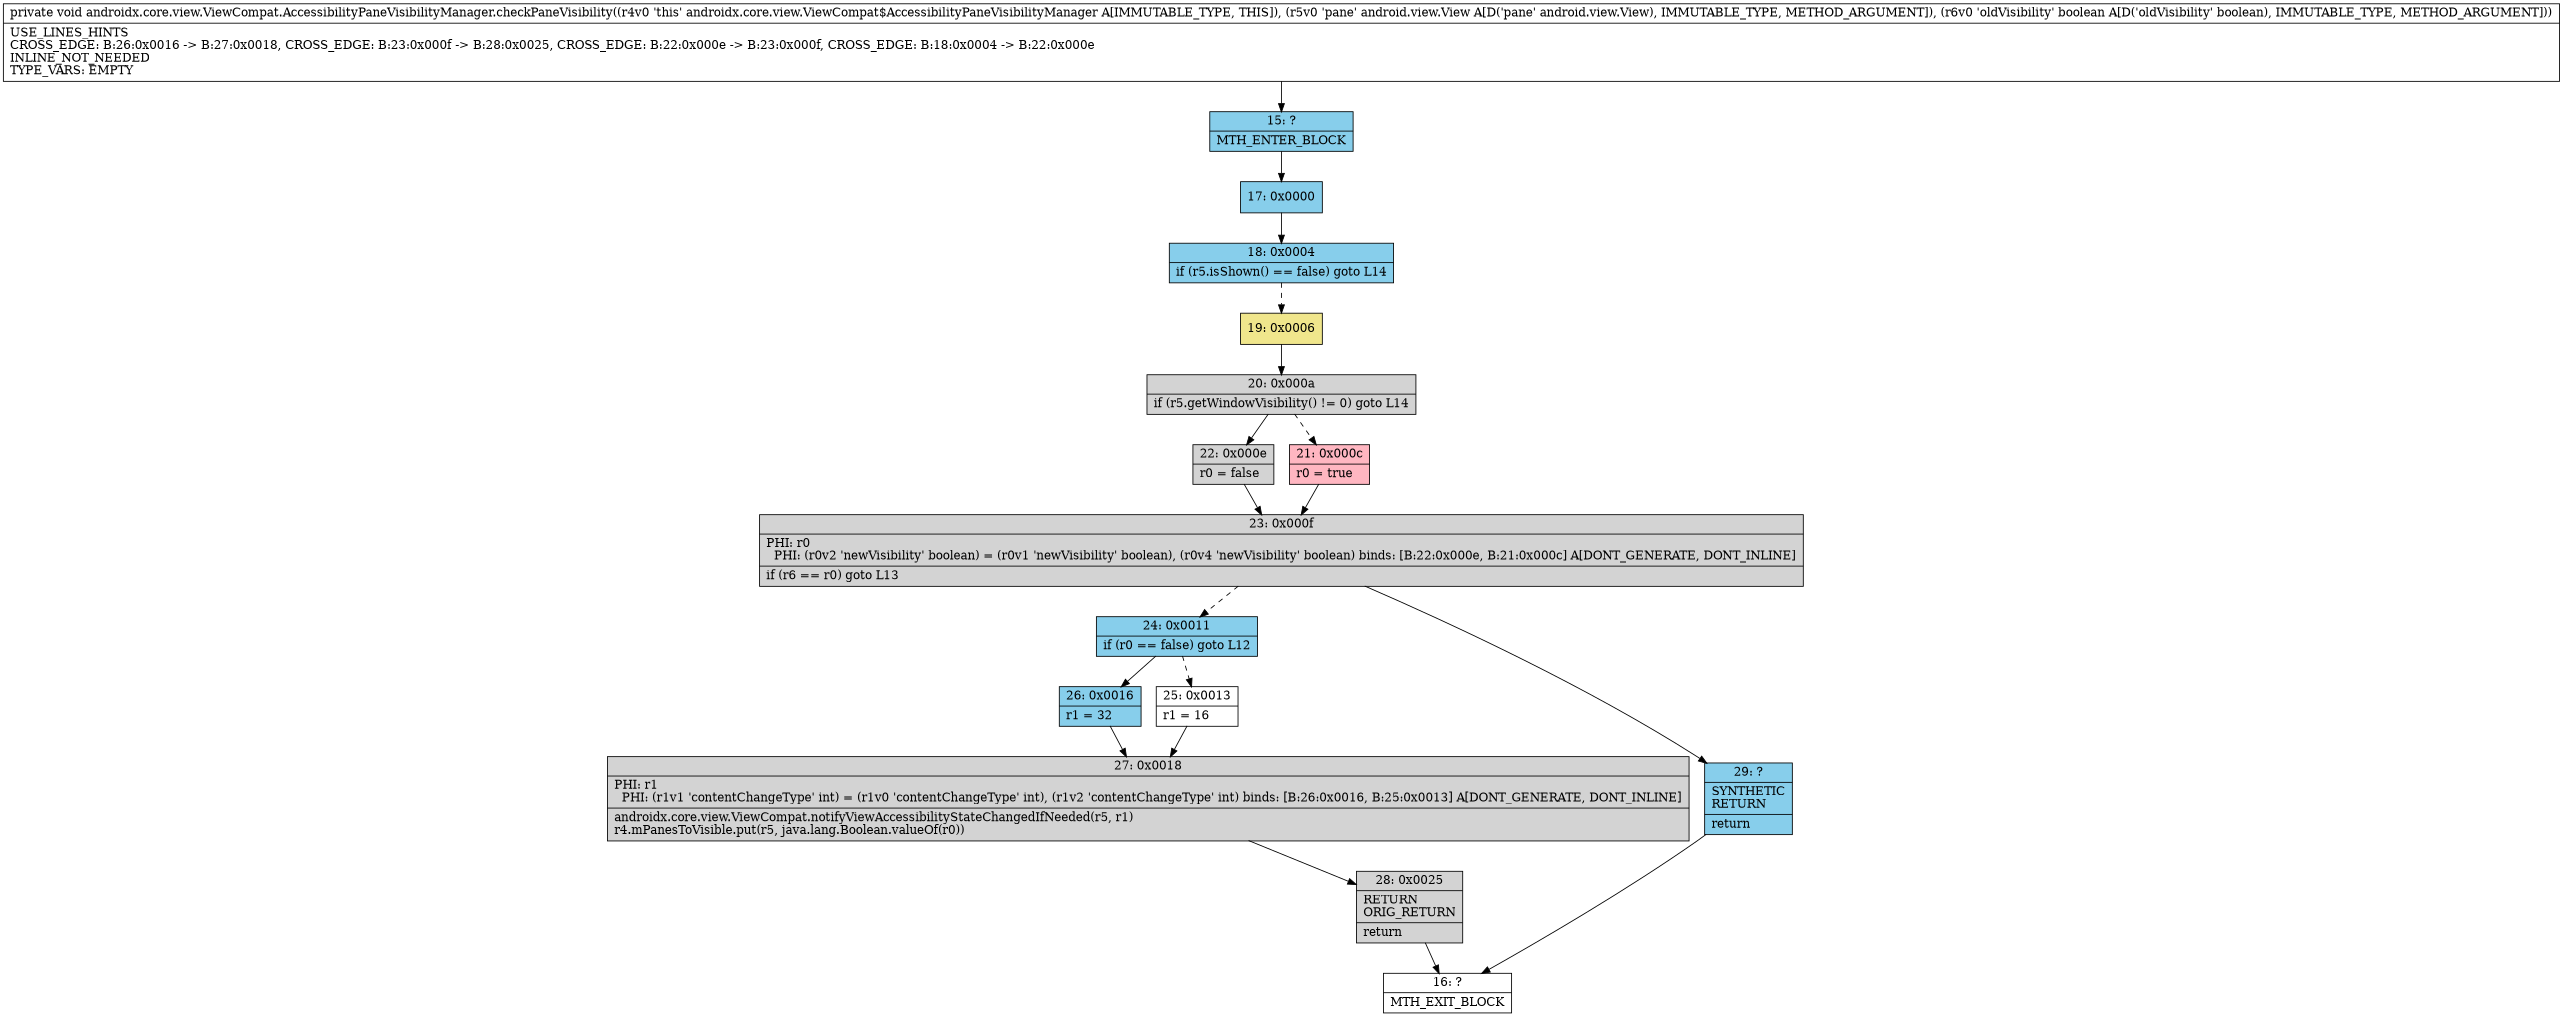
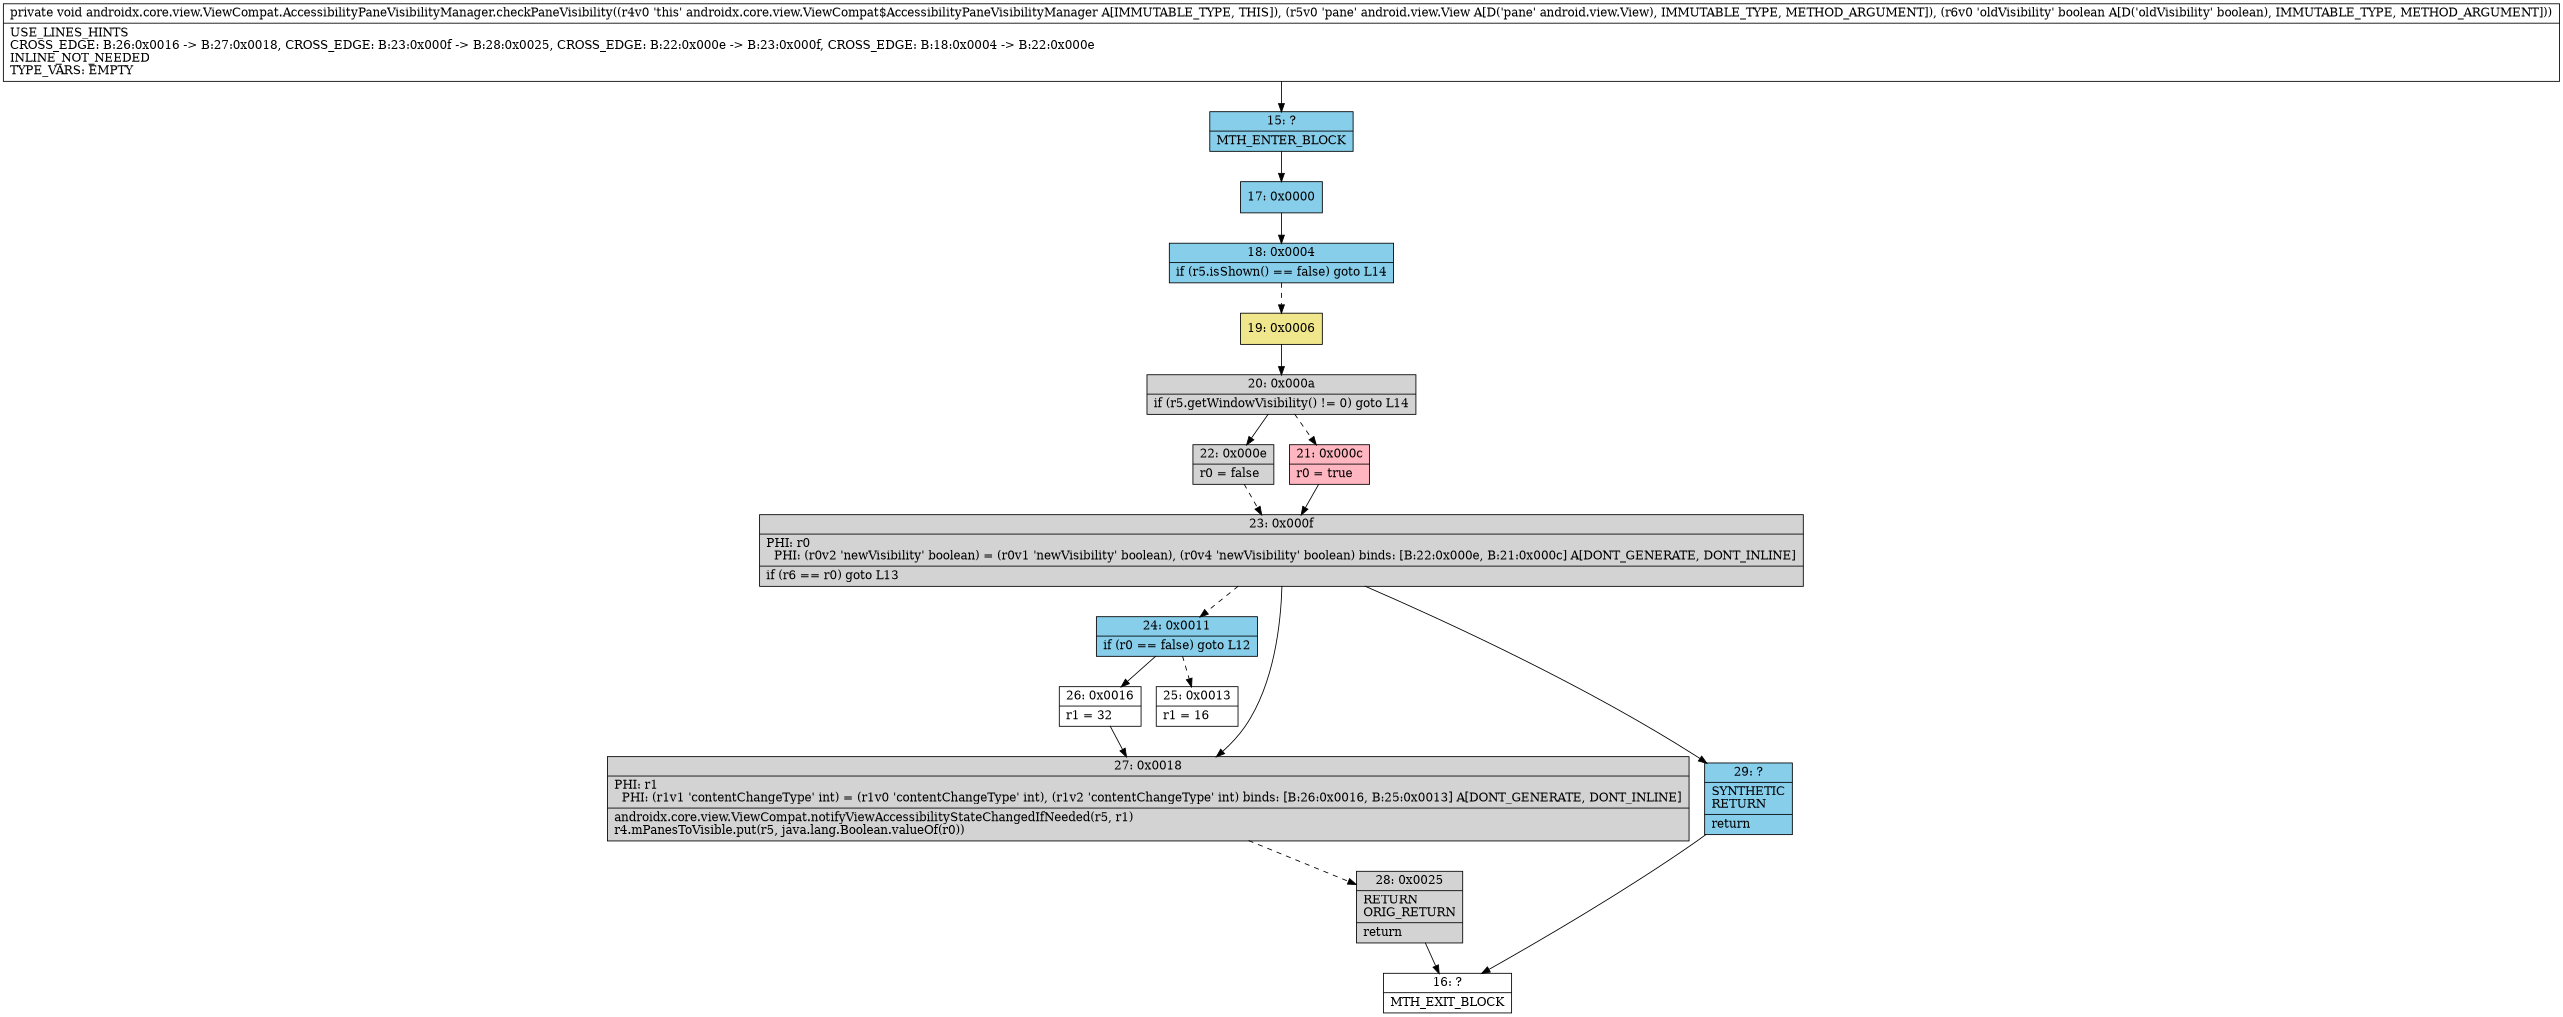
(1251, 496) -> (1251, 496)
(1100, 706) -> (1100, 706)
(1181, 738) -> (1269, 675)
(1298, 861) -> (1298, 861)
